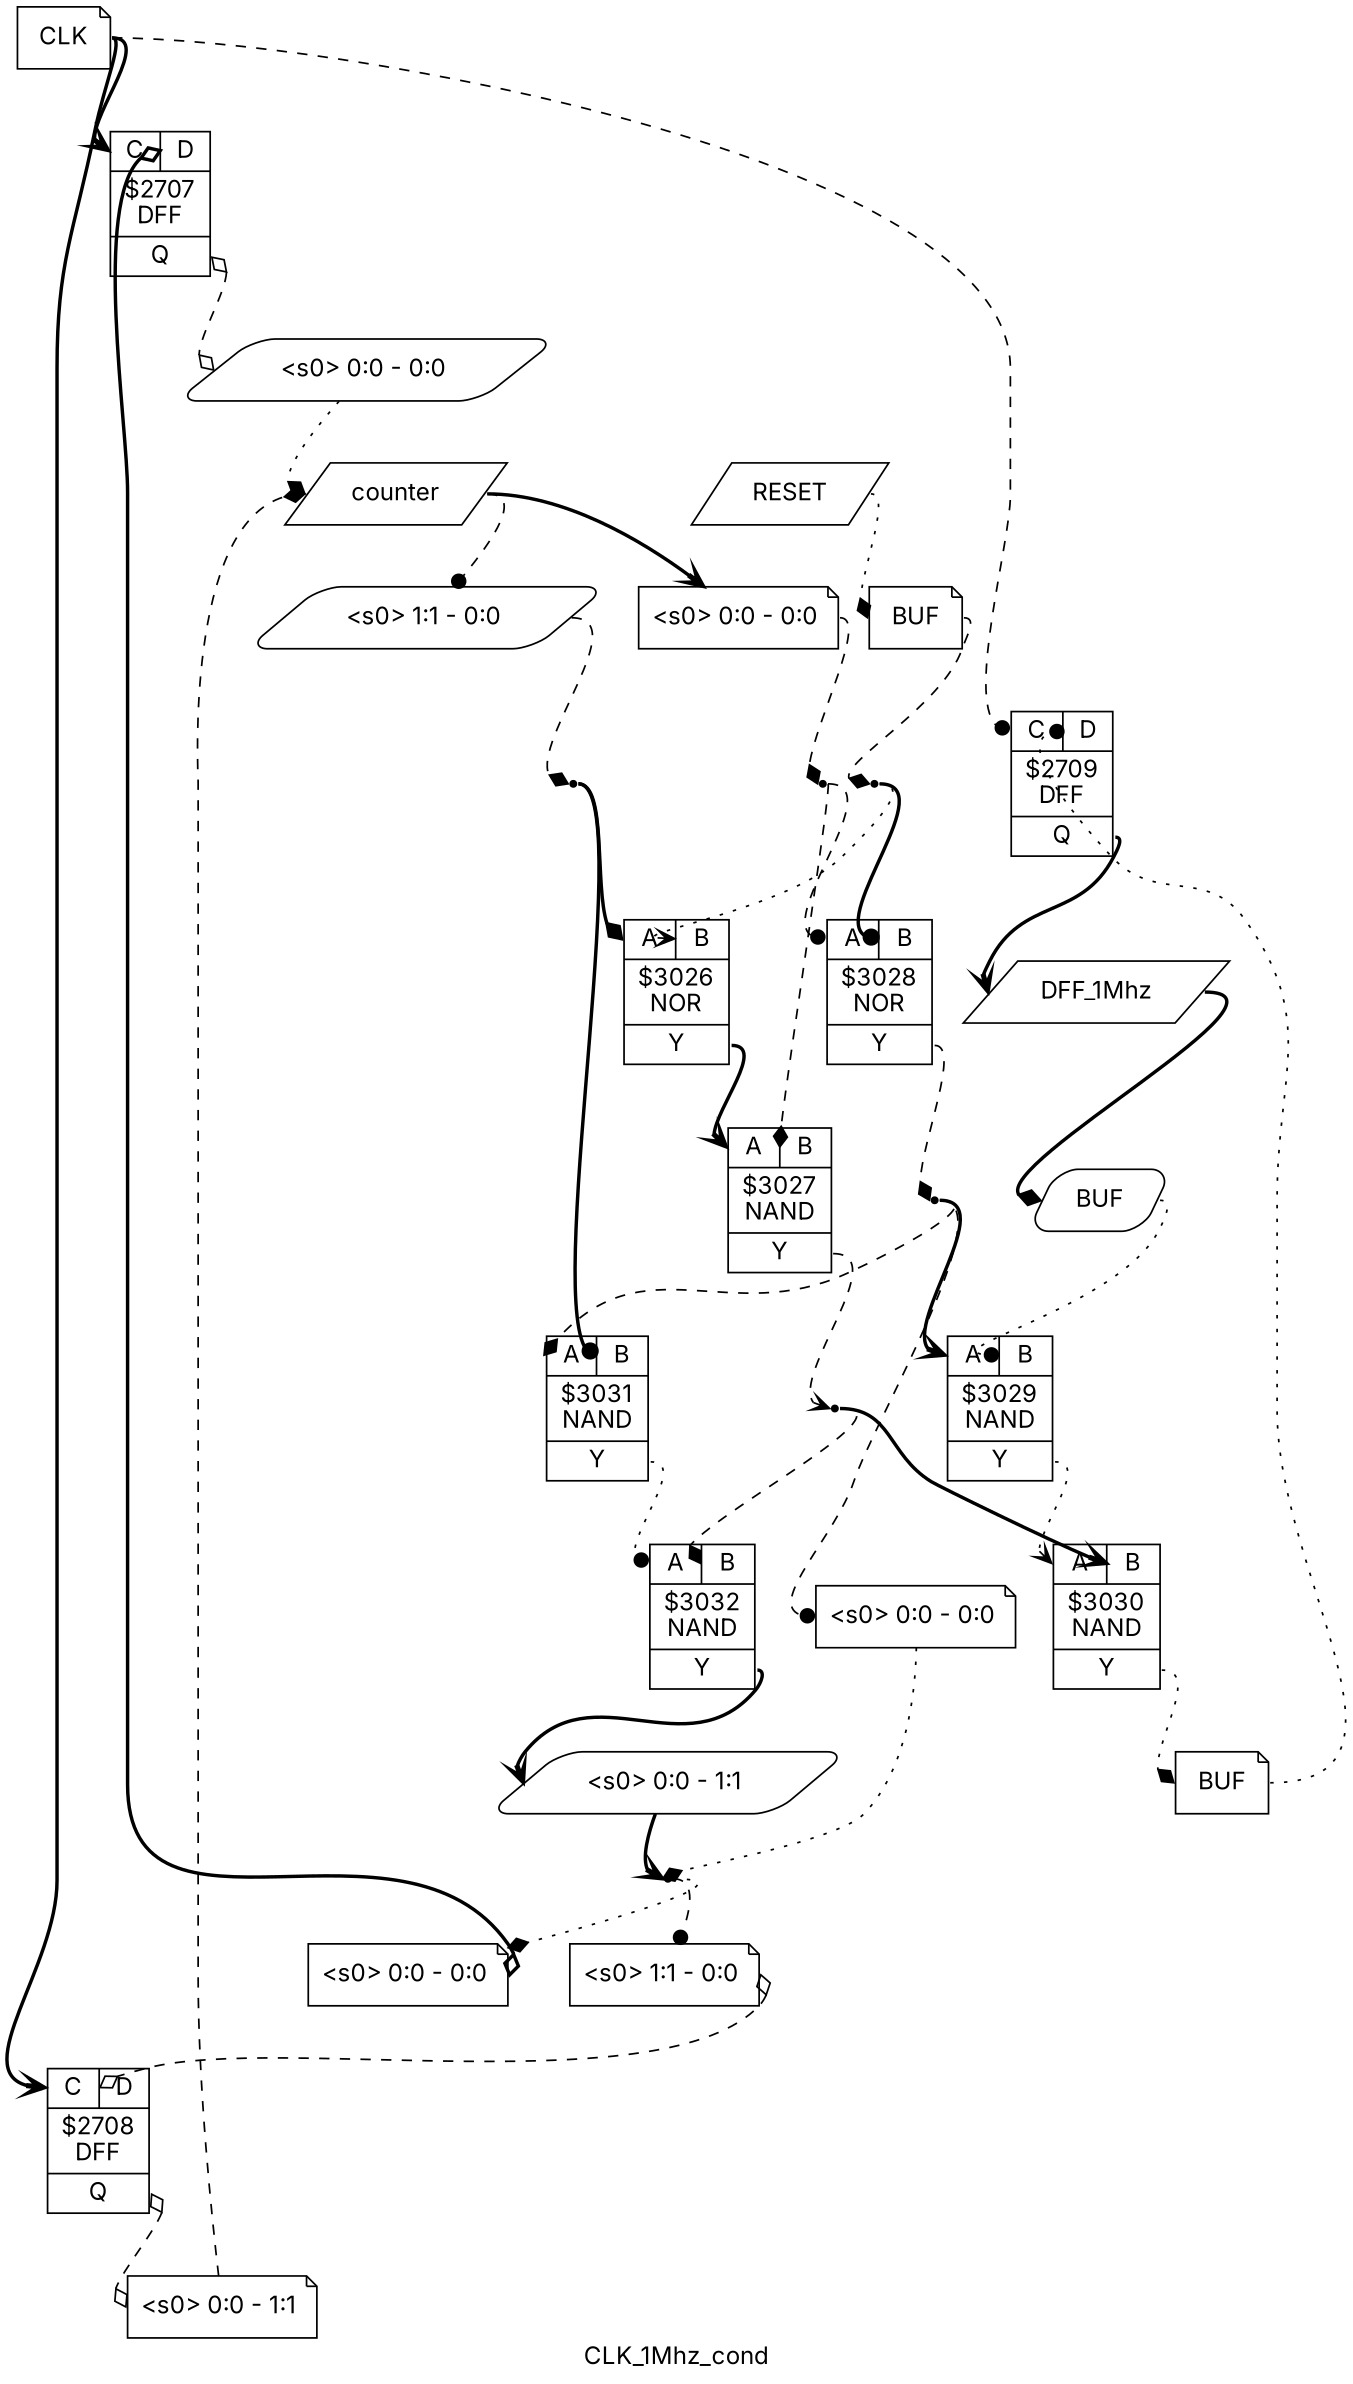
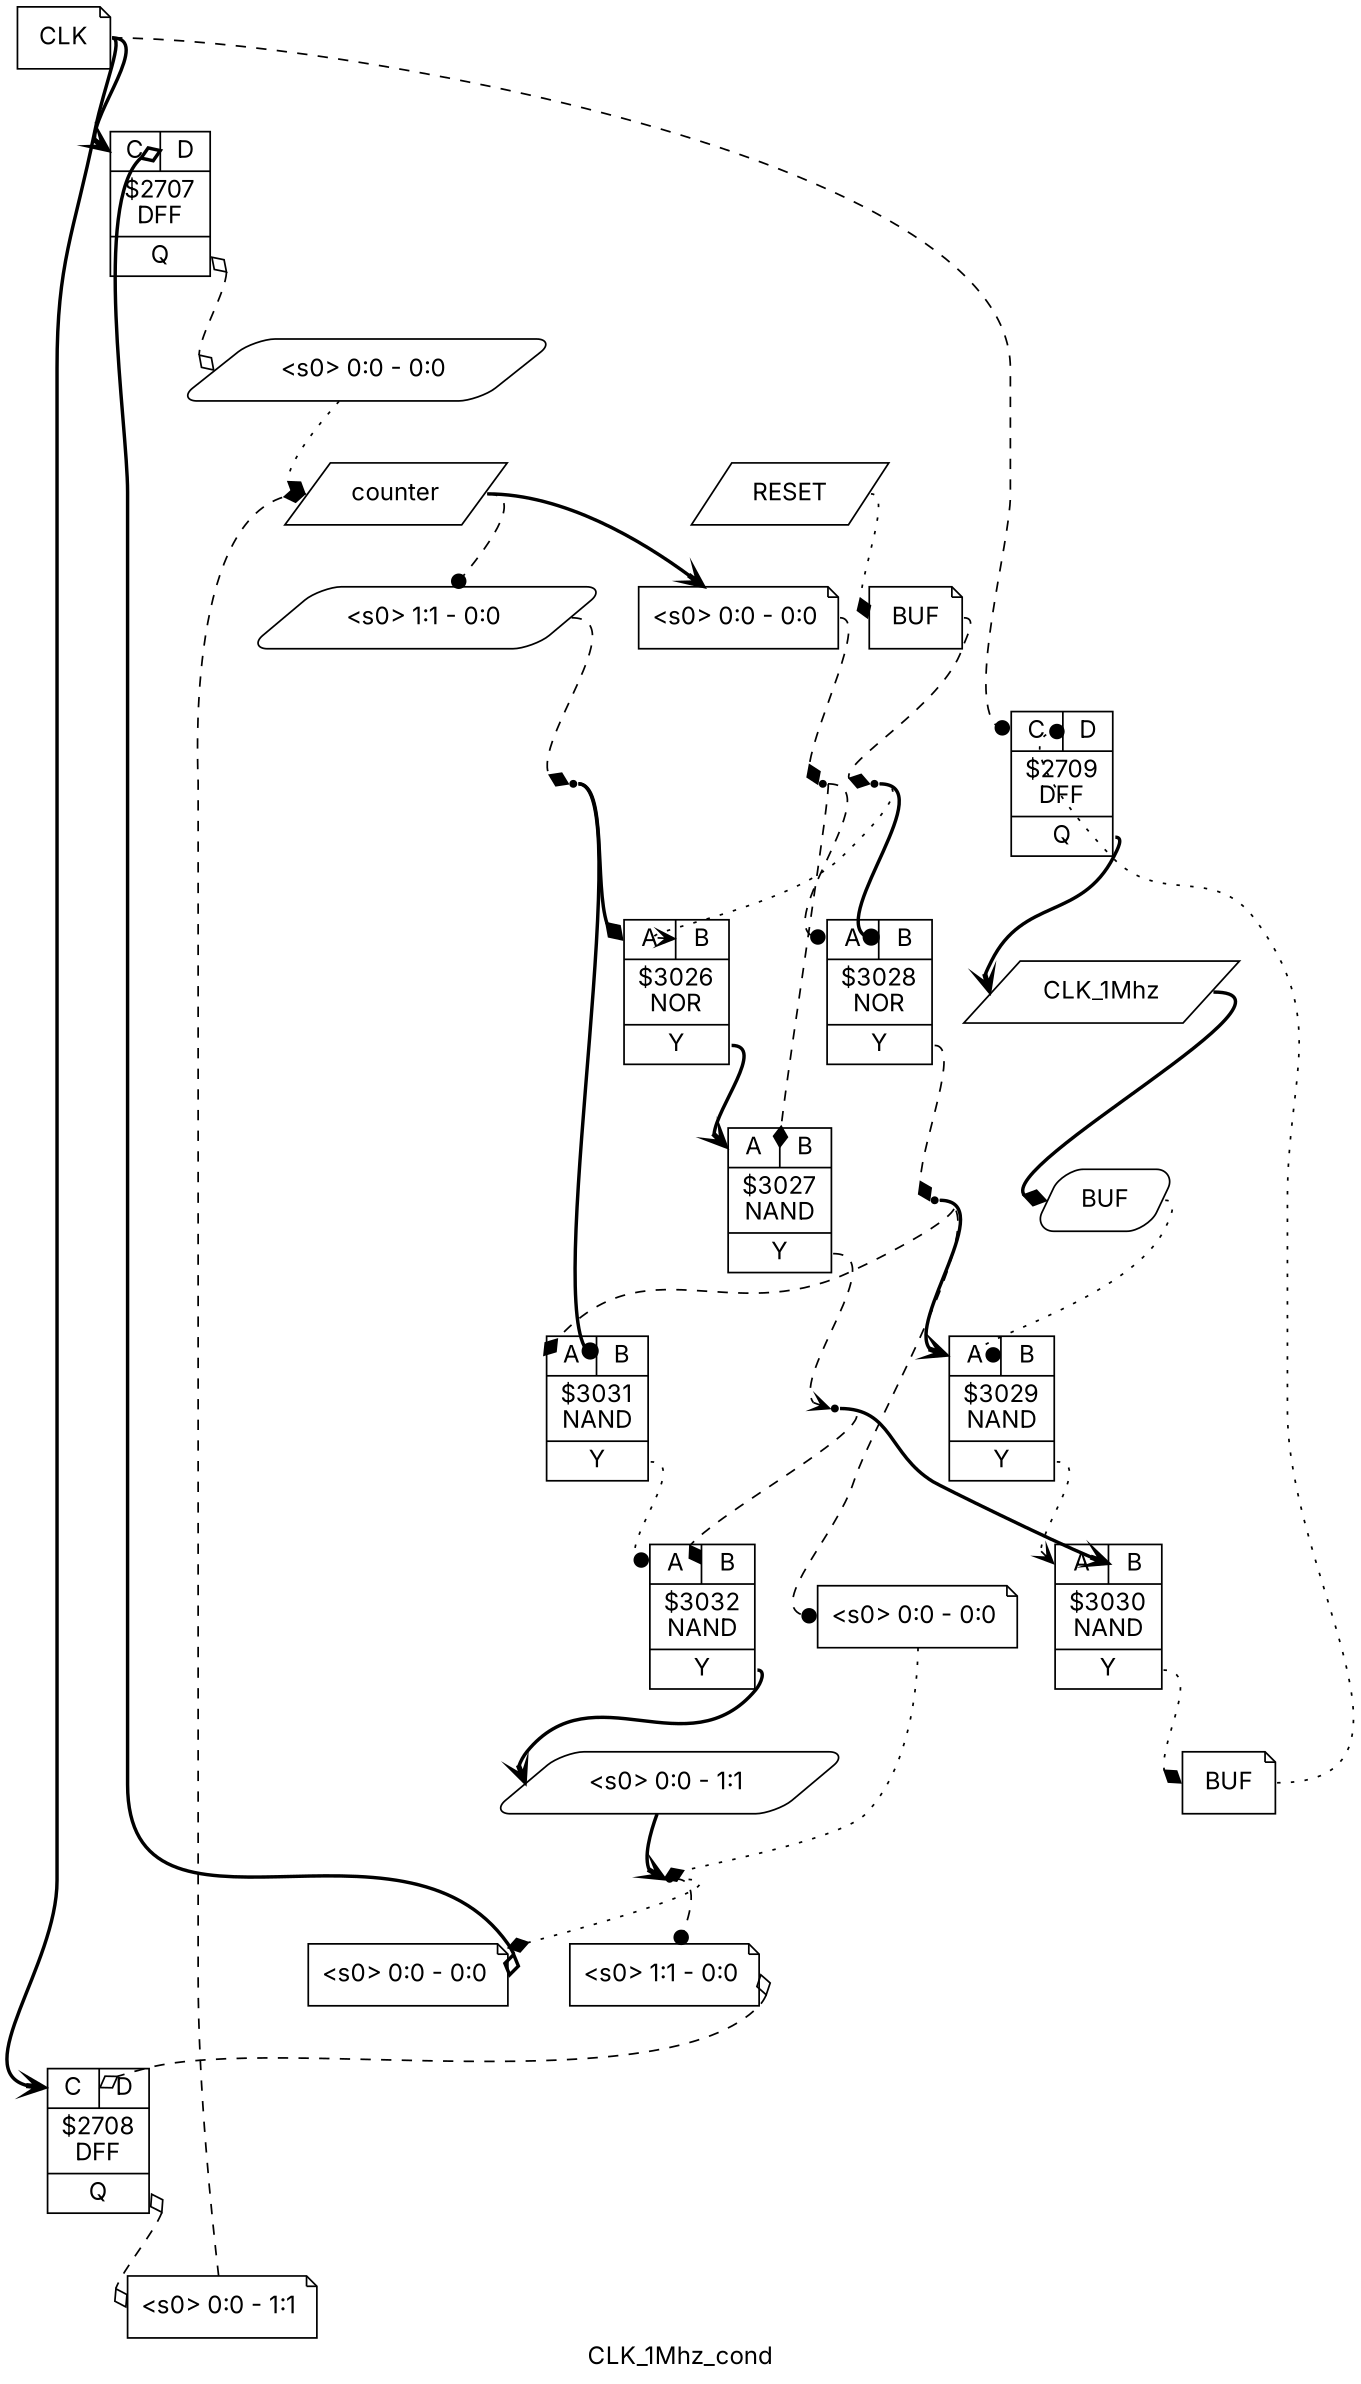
(1096, 992) -> (1102, 992)
